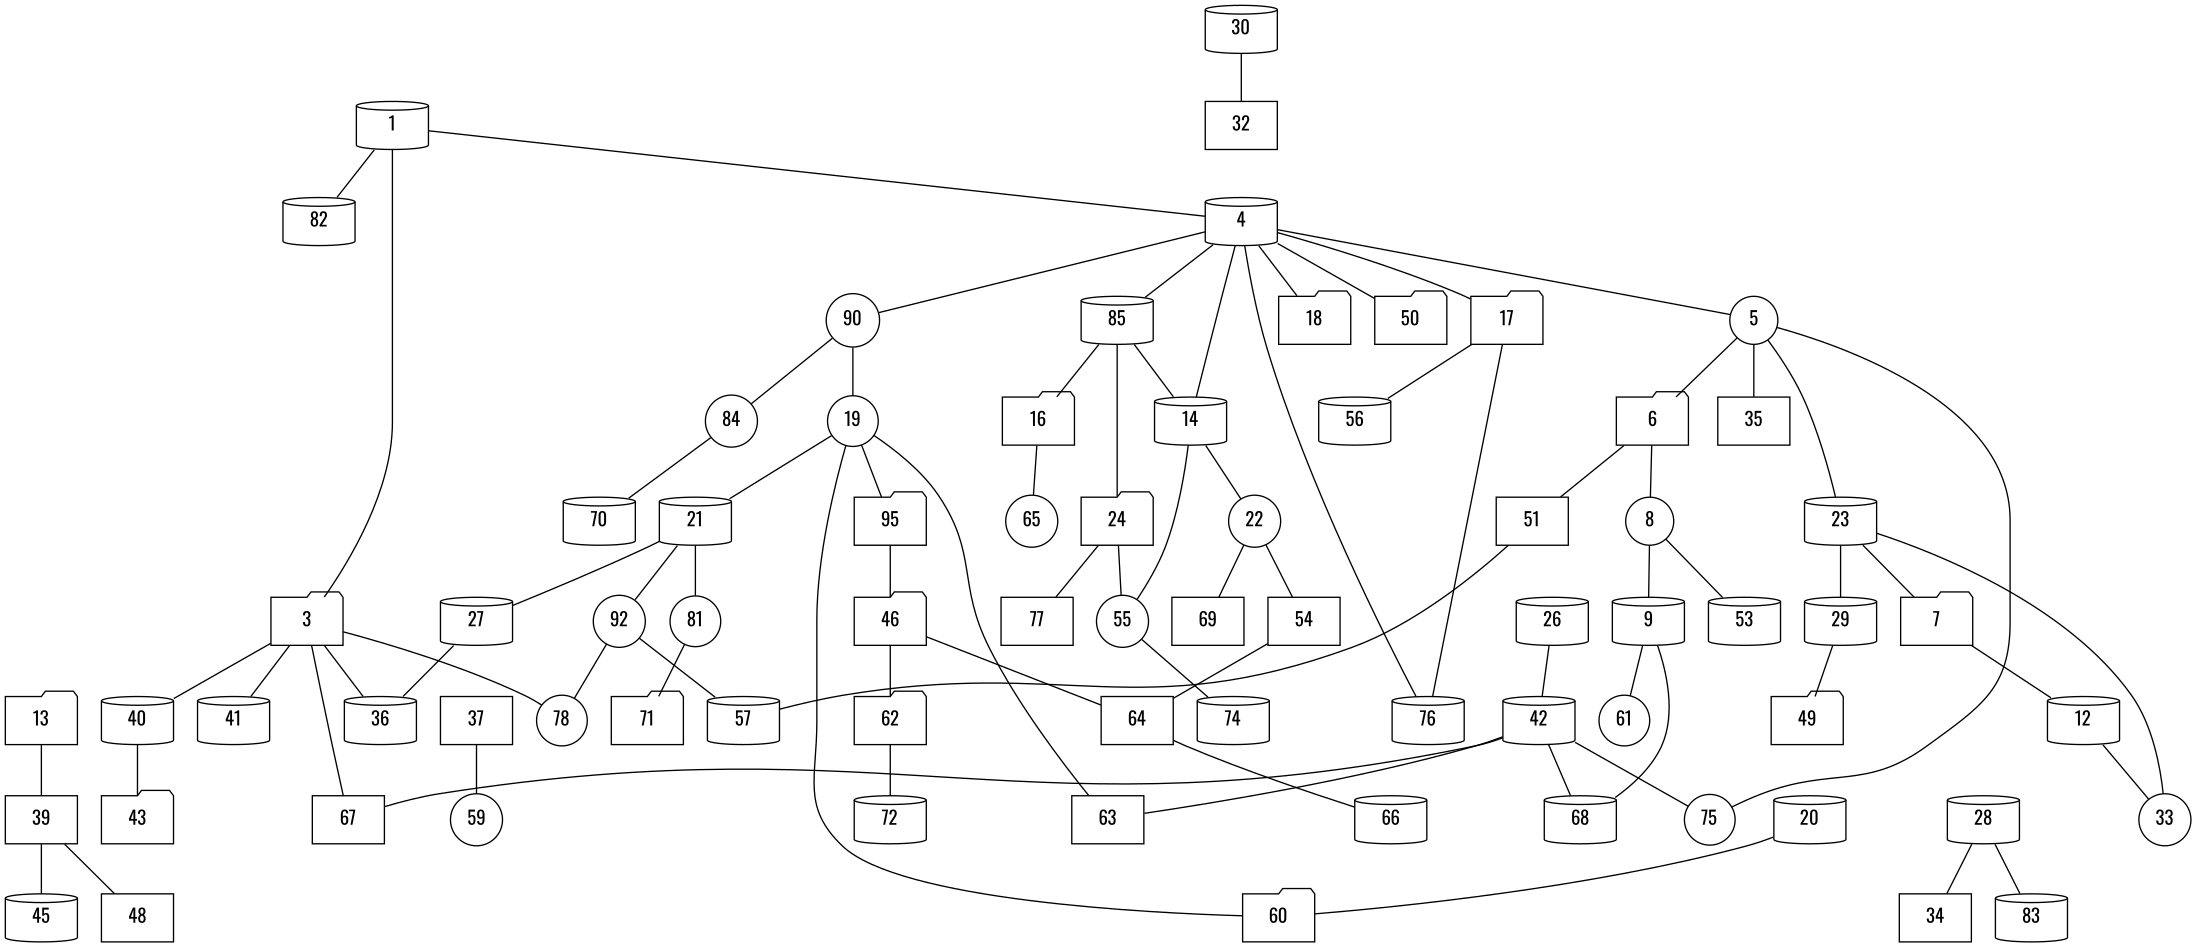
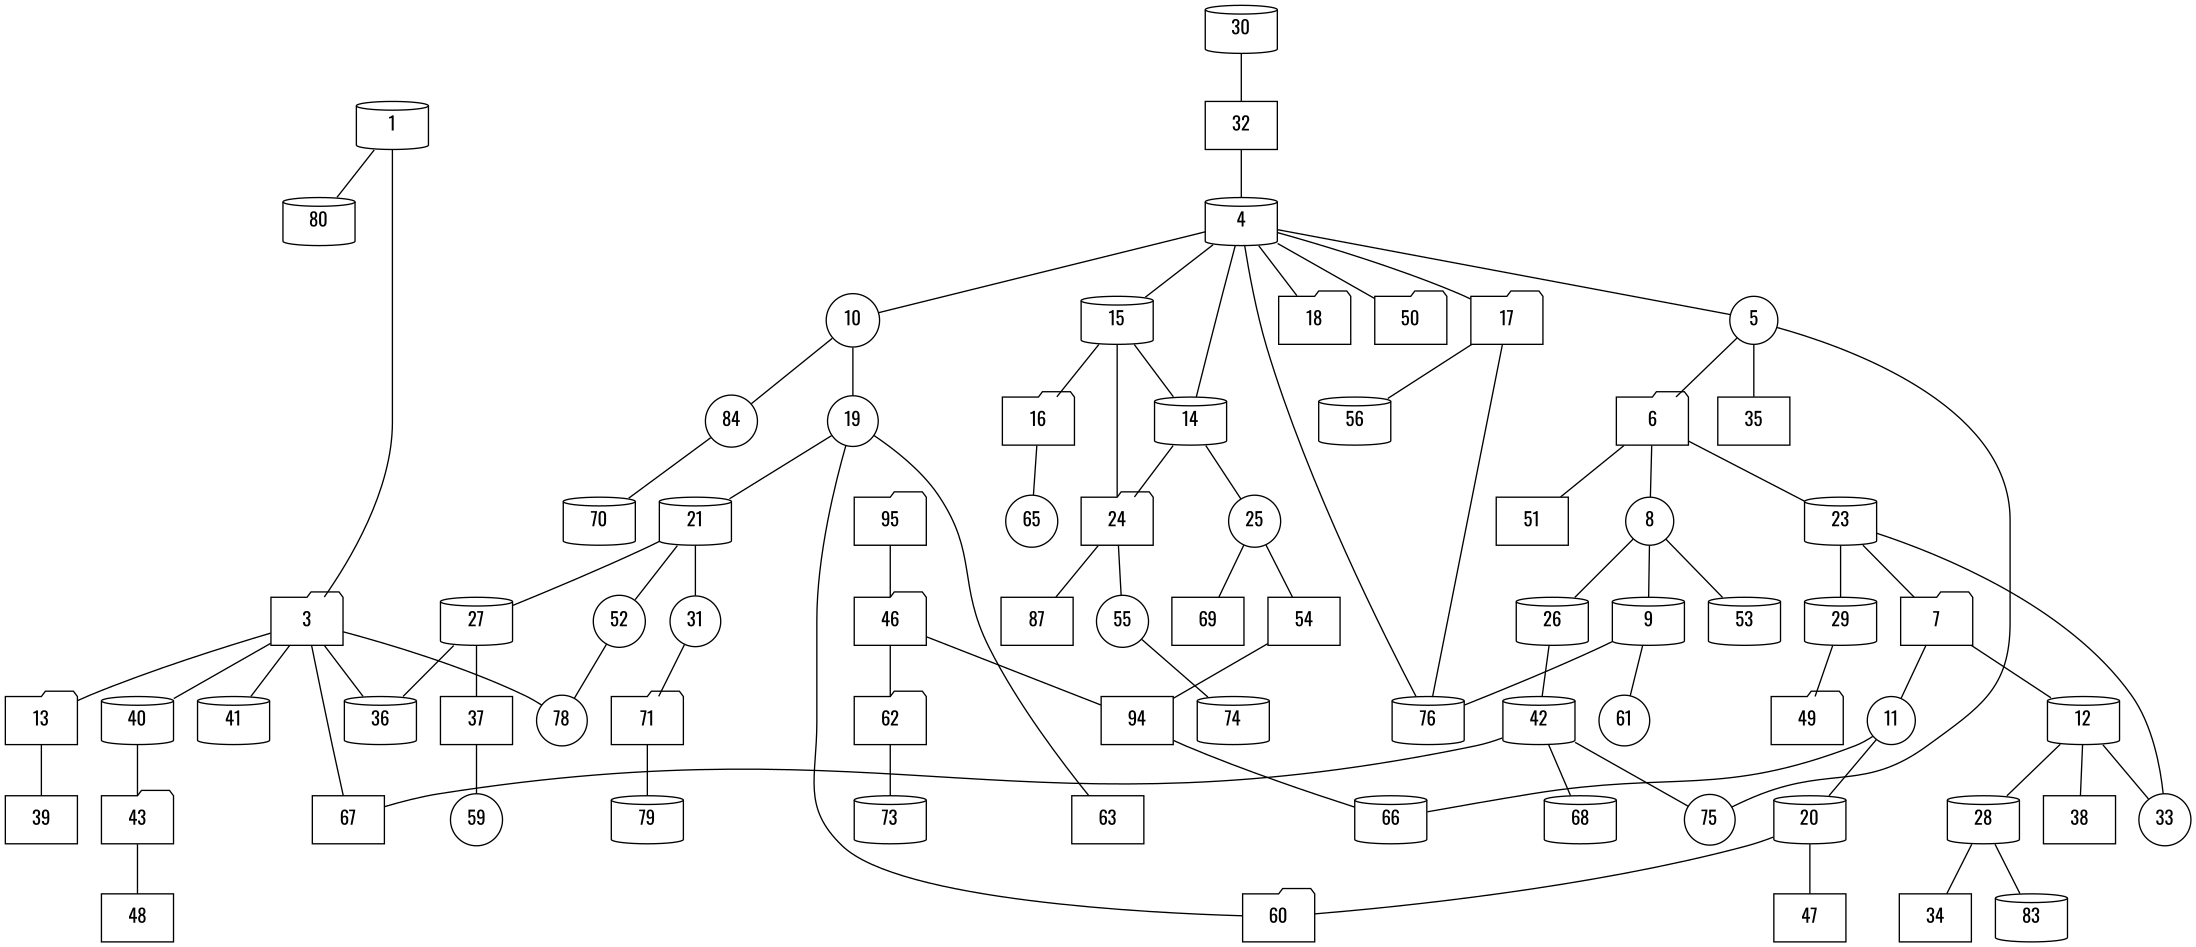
(817, 174) -> (1241, 174)
(319, 222) -> (319, 222)
(853, 320) -> (853, 320)
(1117, 320) -> (1117, 320)
(1810, 415) -> (1747, 471)
(872, 471) -> none
(1255, 521) -> (1255, 521)
(1172, 526) -> (1154, 471)
none -> (1604, 568)
(619, 621) -> (619, 621)
(695, 621) -> (695, 621)
(1037, 621) -> (1037, 621)
none -> (173, 664)
none -> (476, 666)
(743, 721) -> none
(1137, 721) -> (1137, 721)
none -> (1891, 721)
(1667, 730) -> (1535, 676)
none -> (2034, 770)
(1325, 782) -> none
none -> (647, 820)
(890, 820) -> (890, 820)
none -> (2079, 820)
(90, 869) -> (137, 869)
(41, 918) -> none
none -> (1810, 918)
